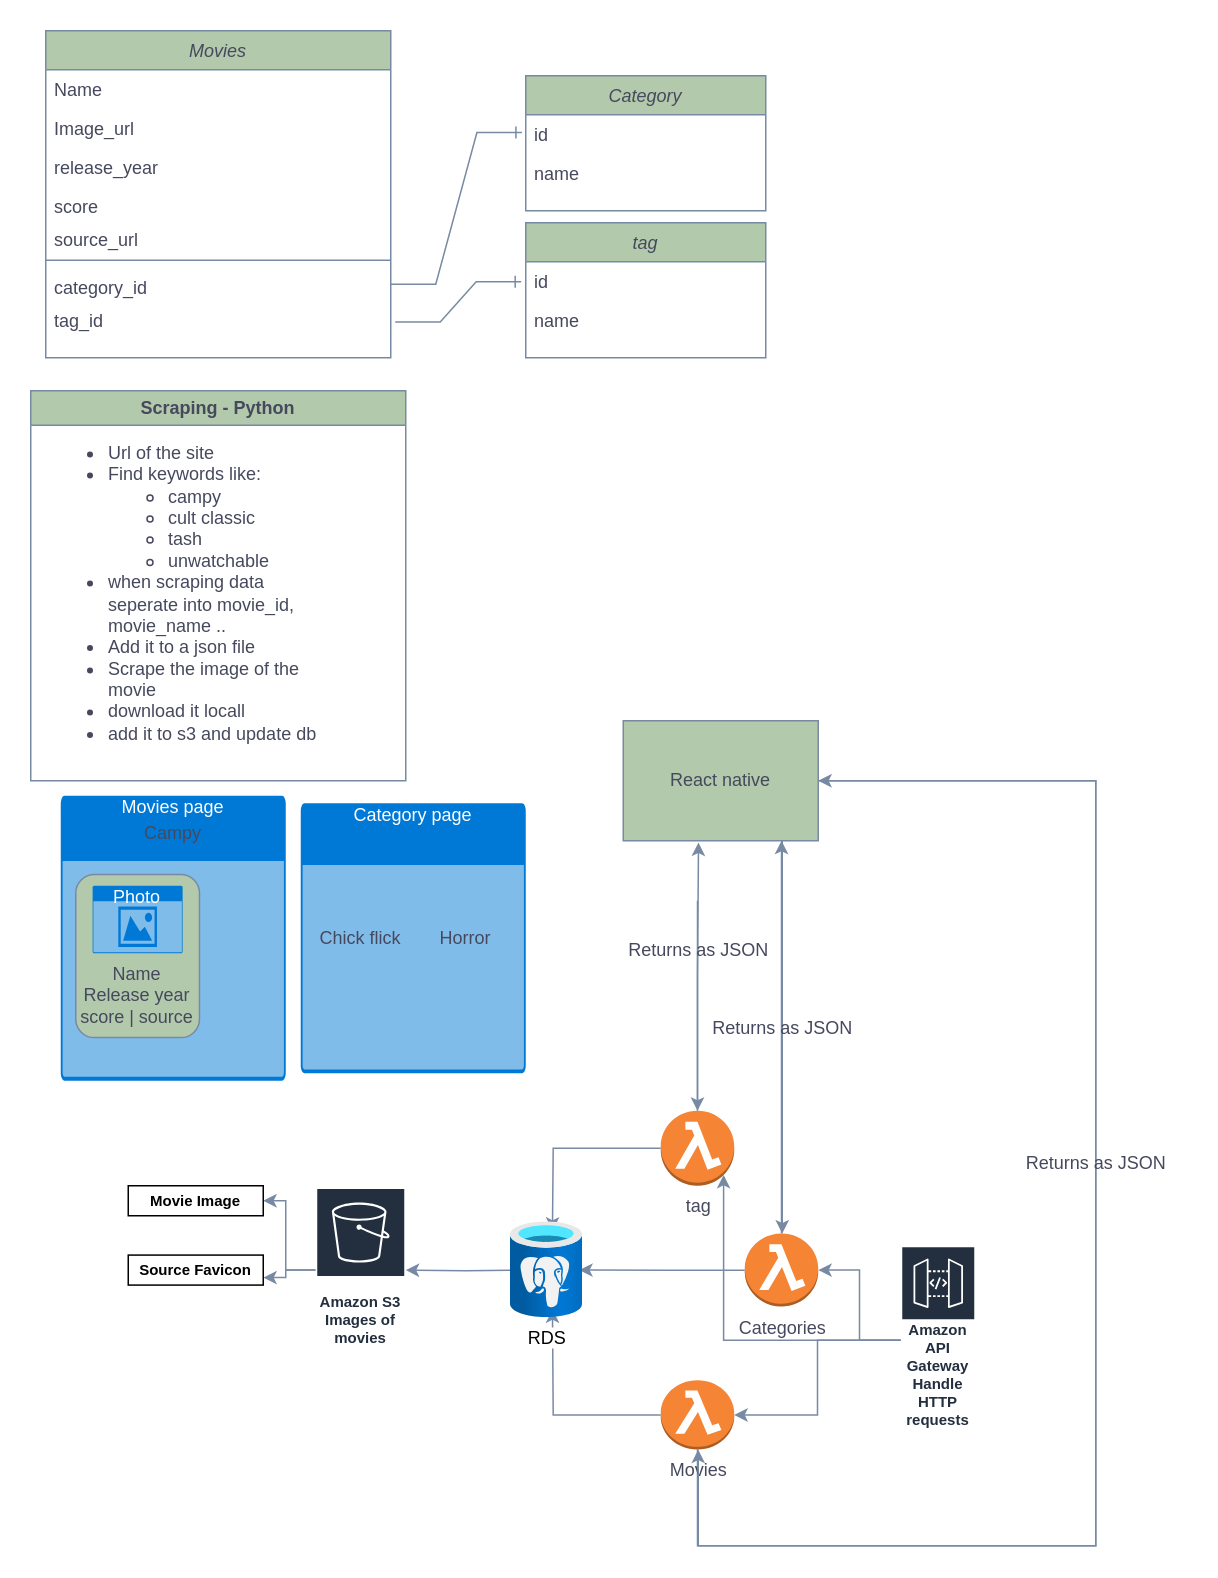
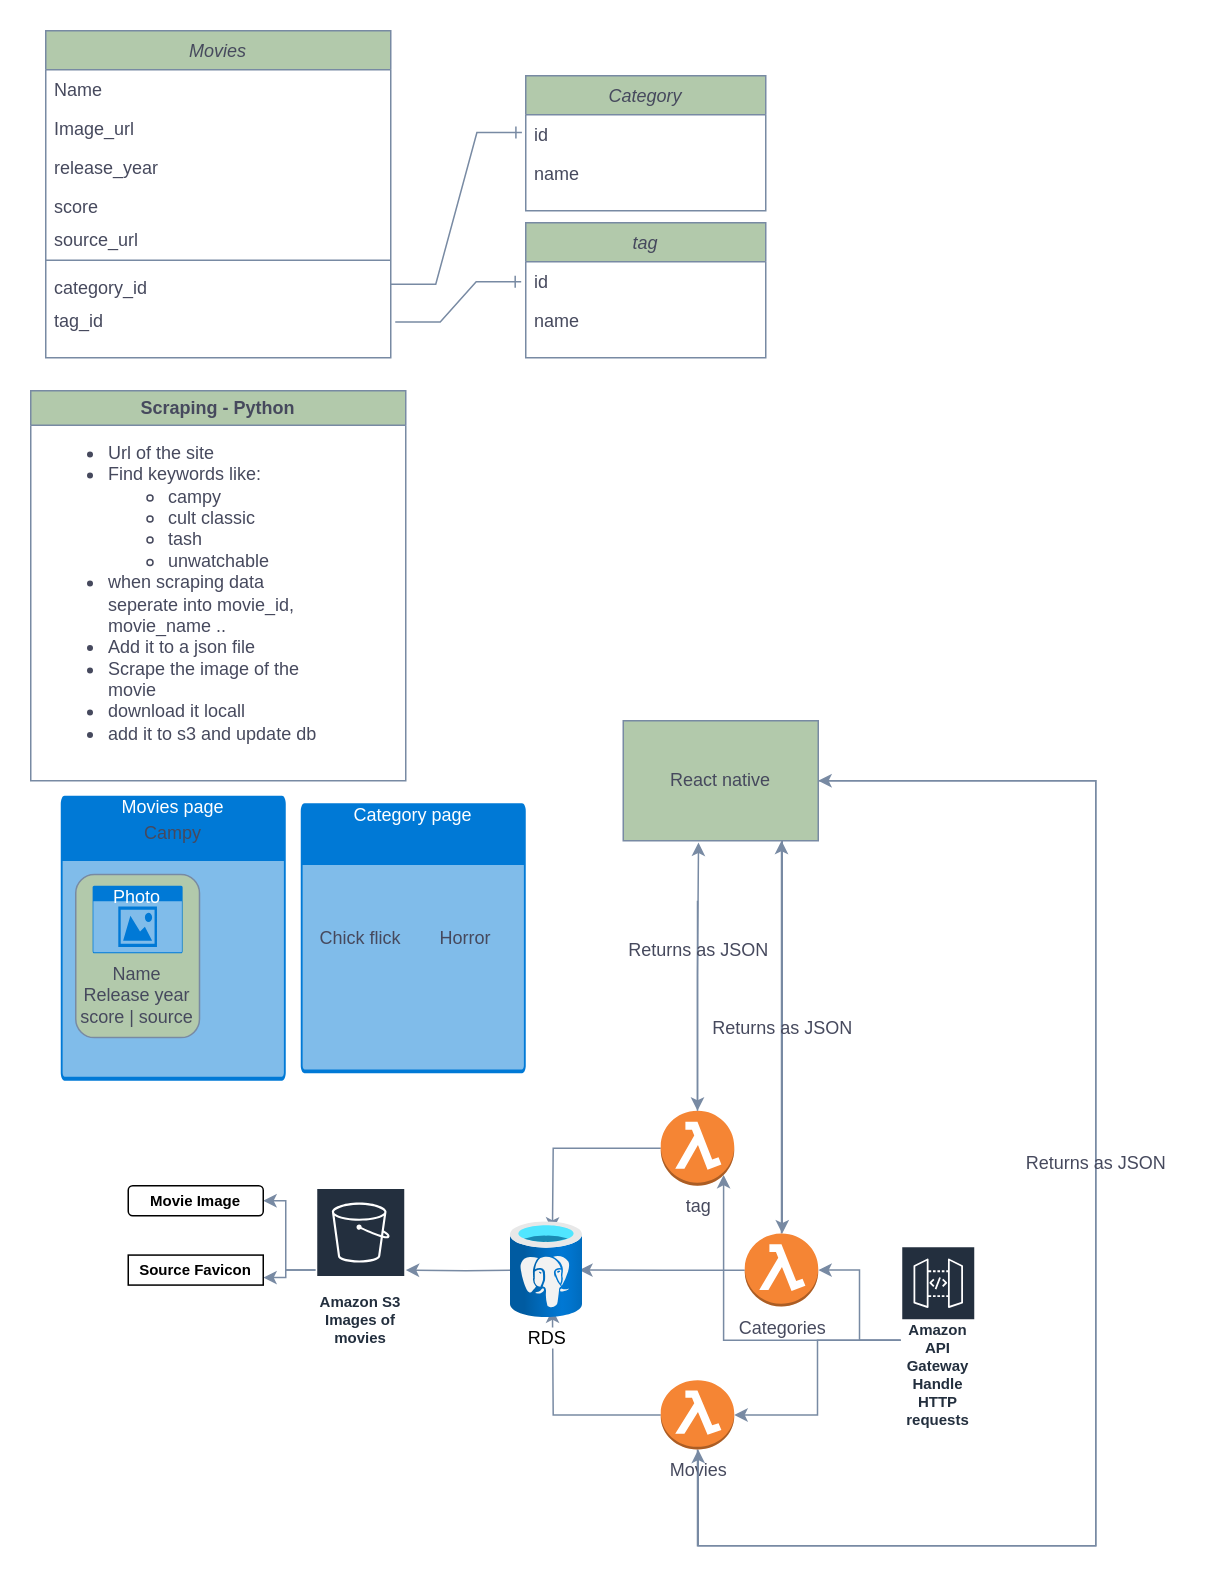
(196, 1201) -> (196, 1201)
